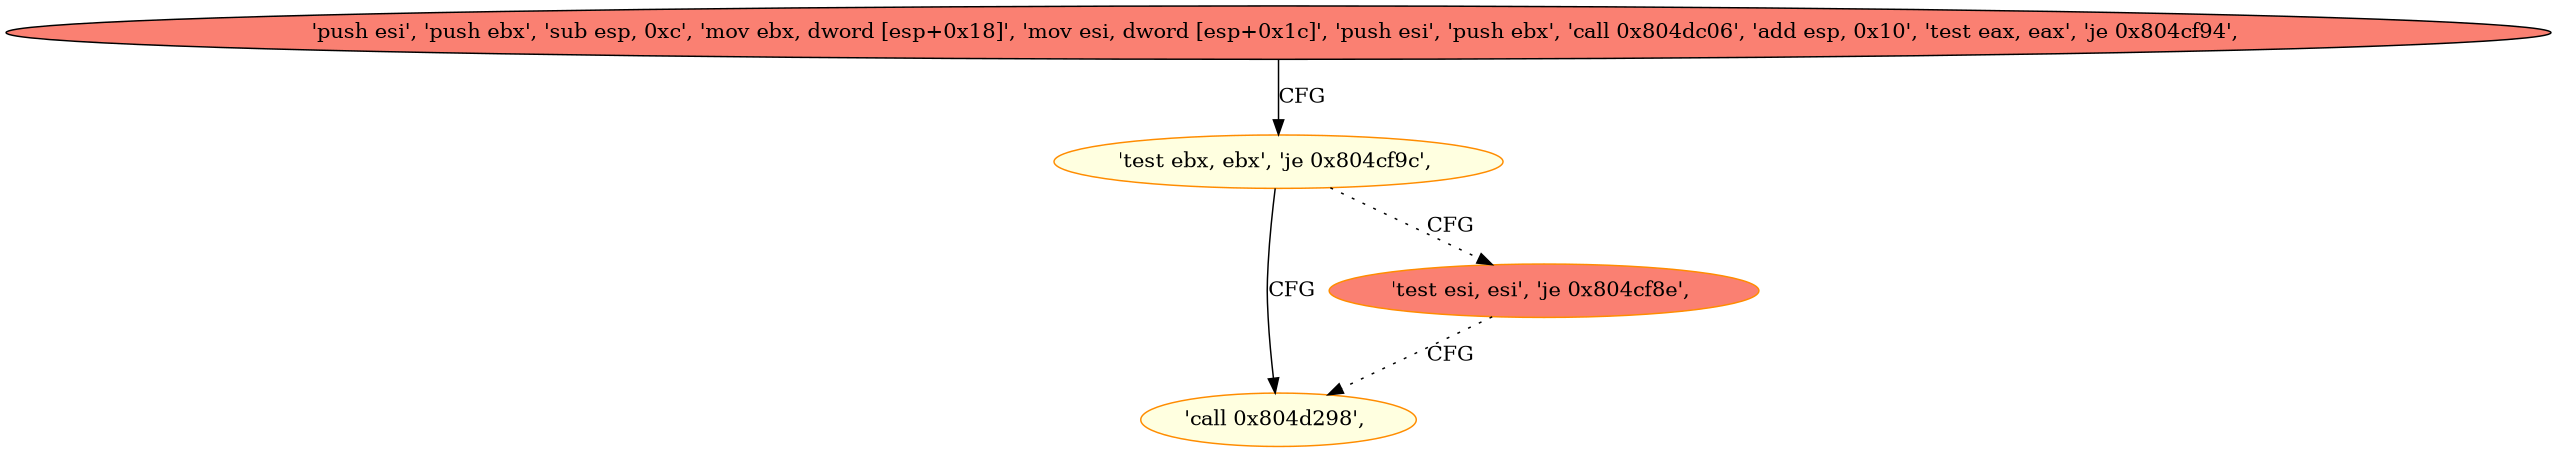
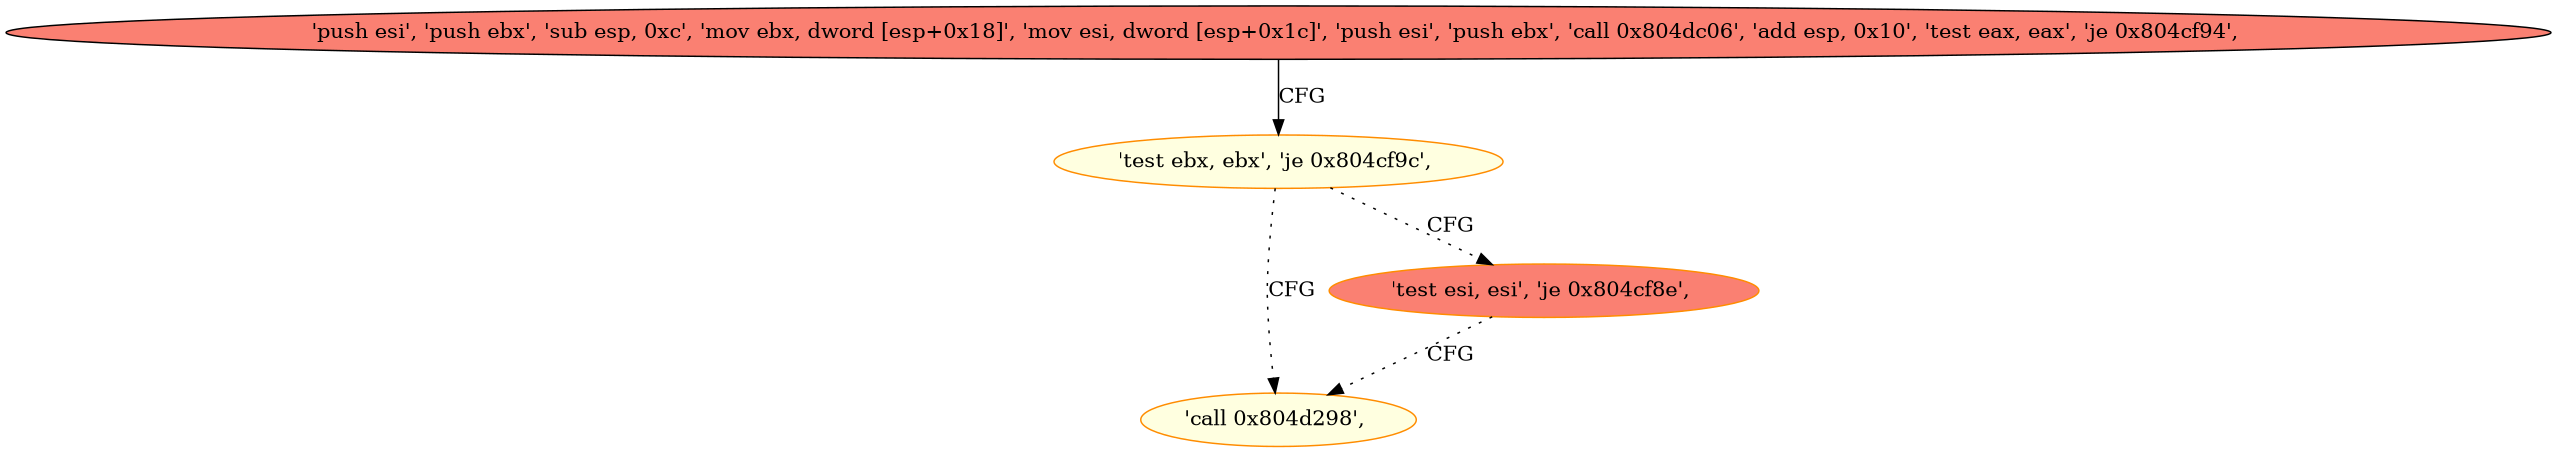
(1267, 283) -> (1267, 283)
